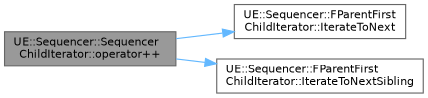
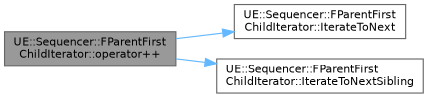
(90, 49) -> (90, 49)
